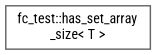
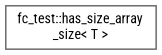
(78, 27) -> (81, 27)
